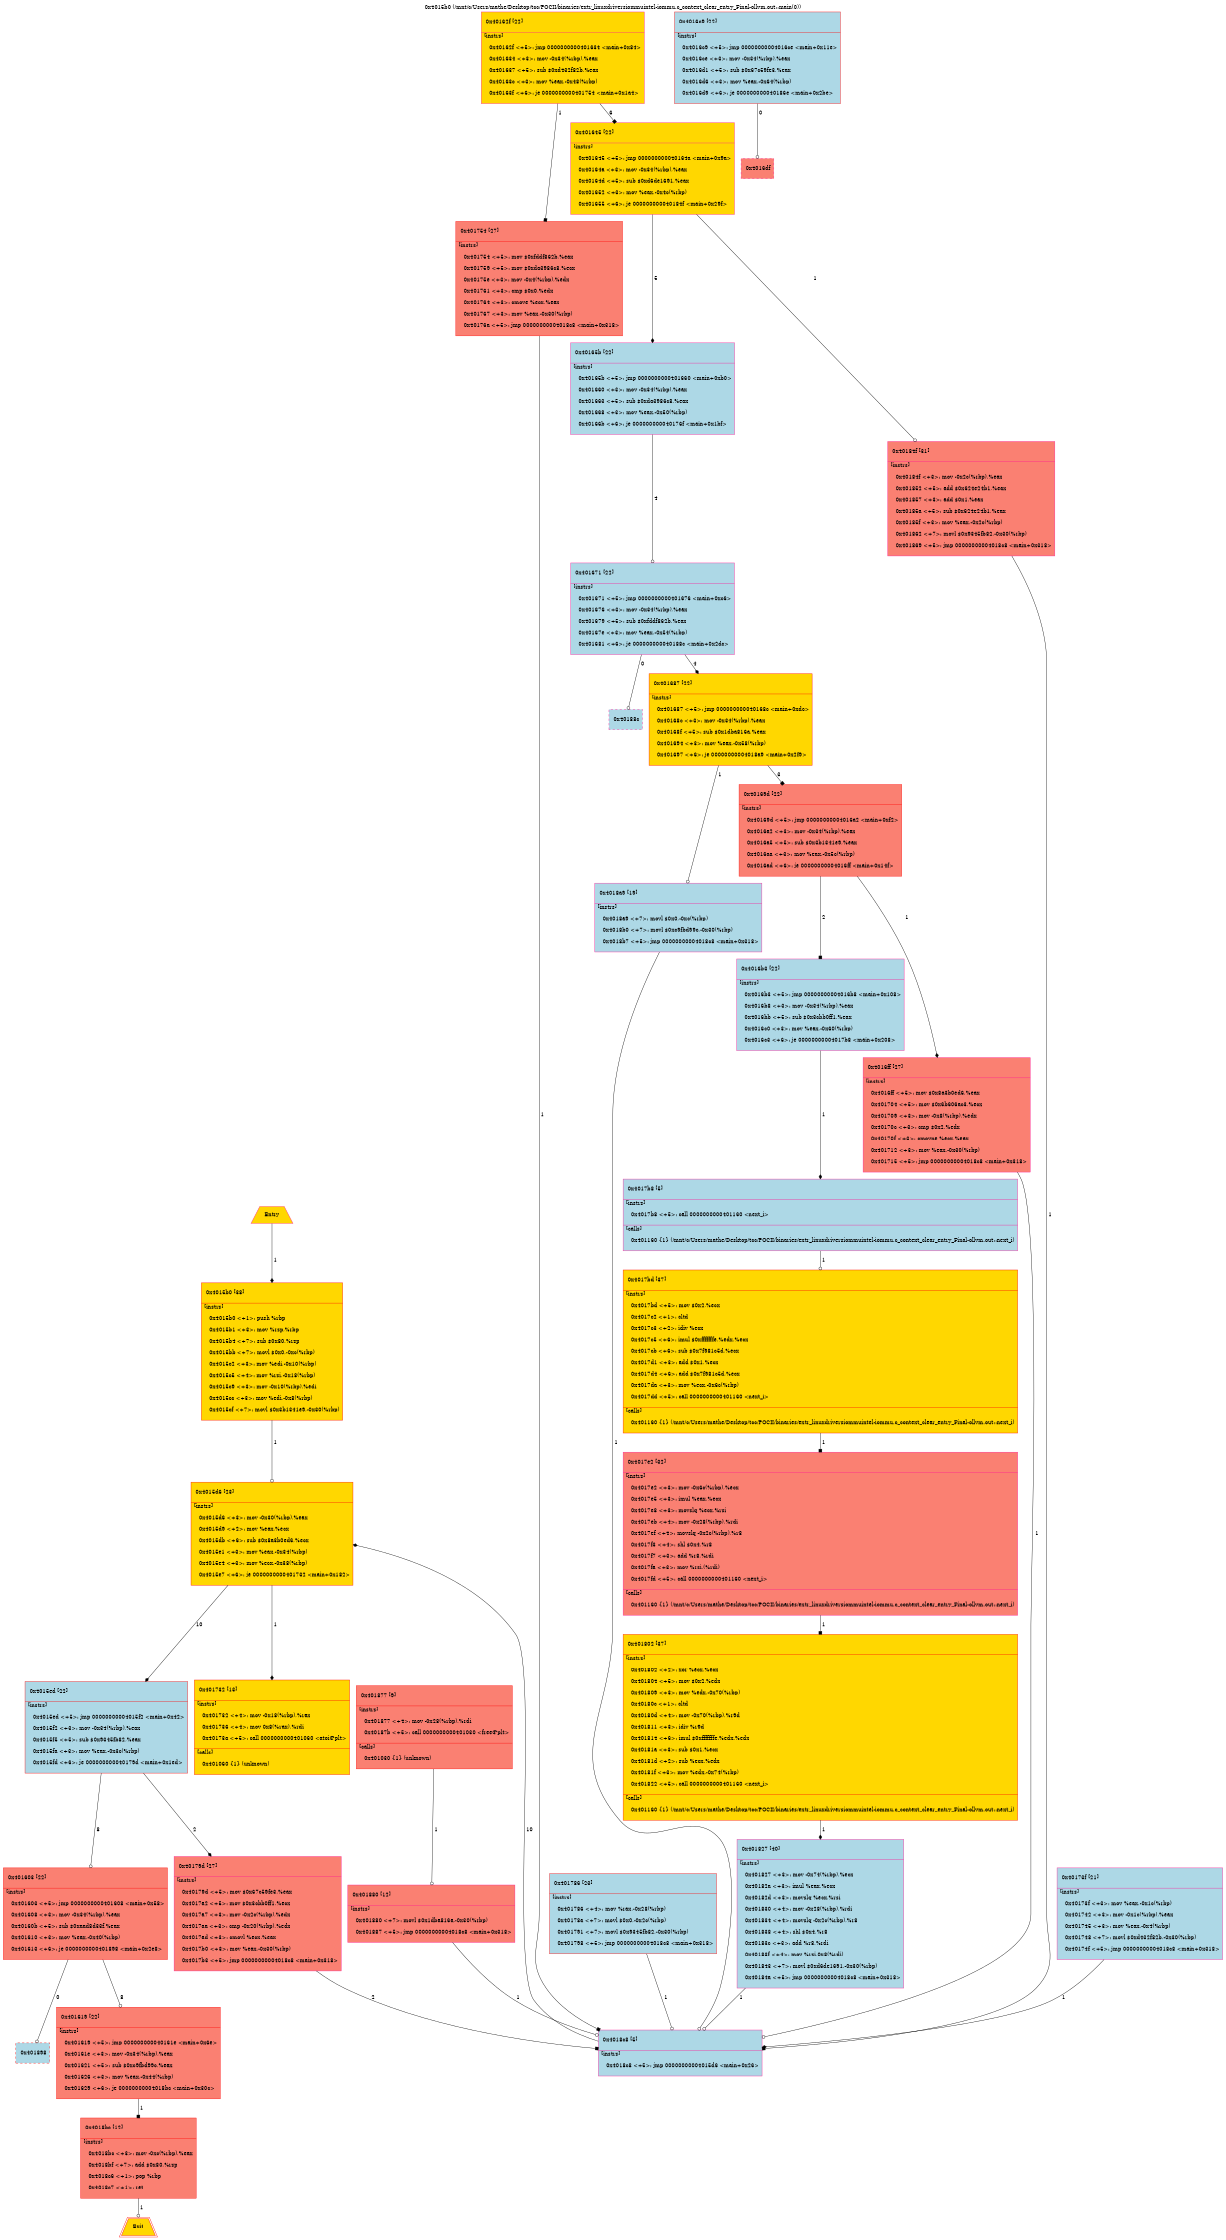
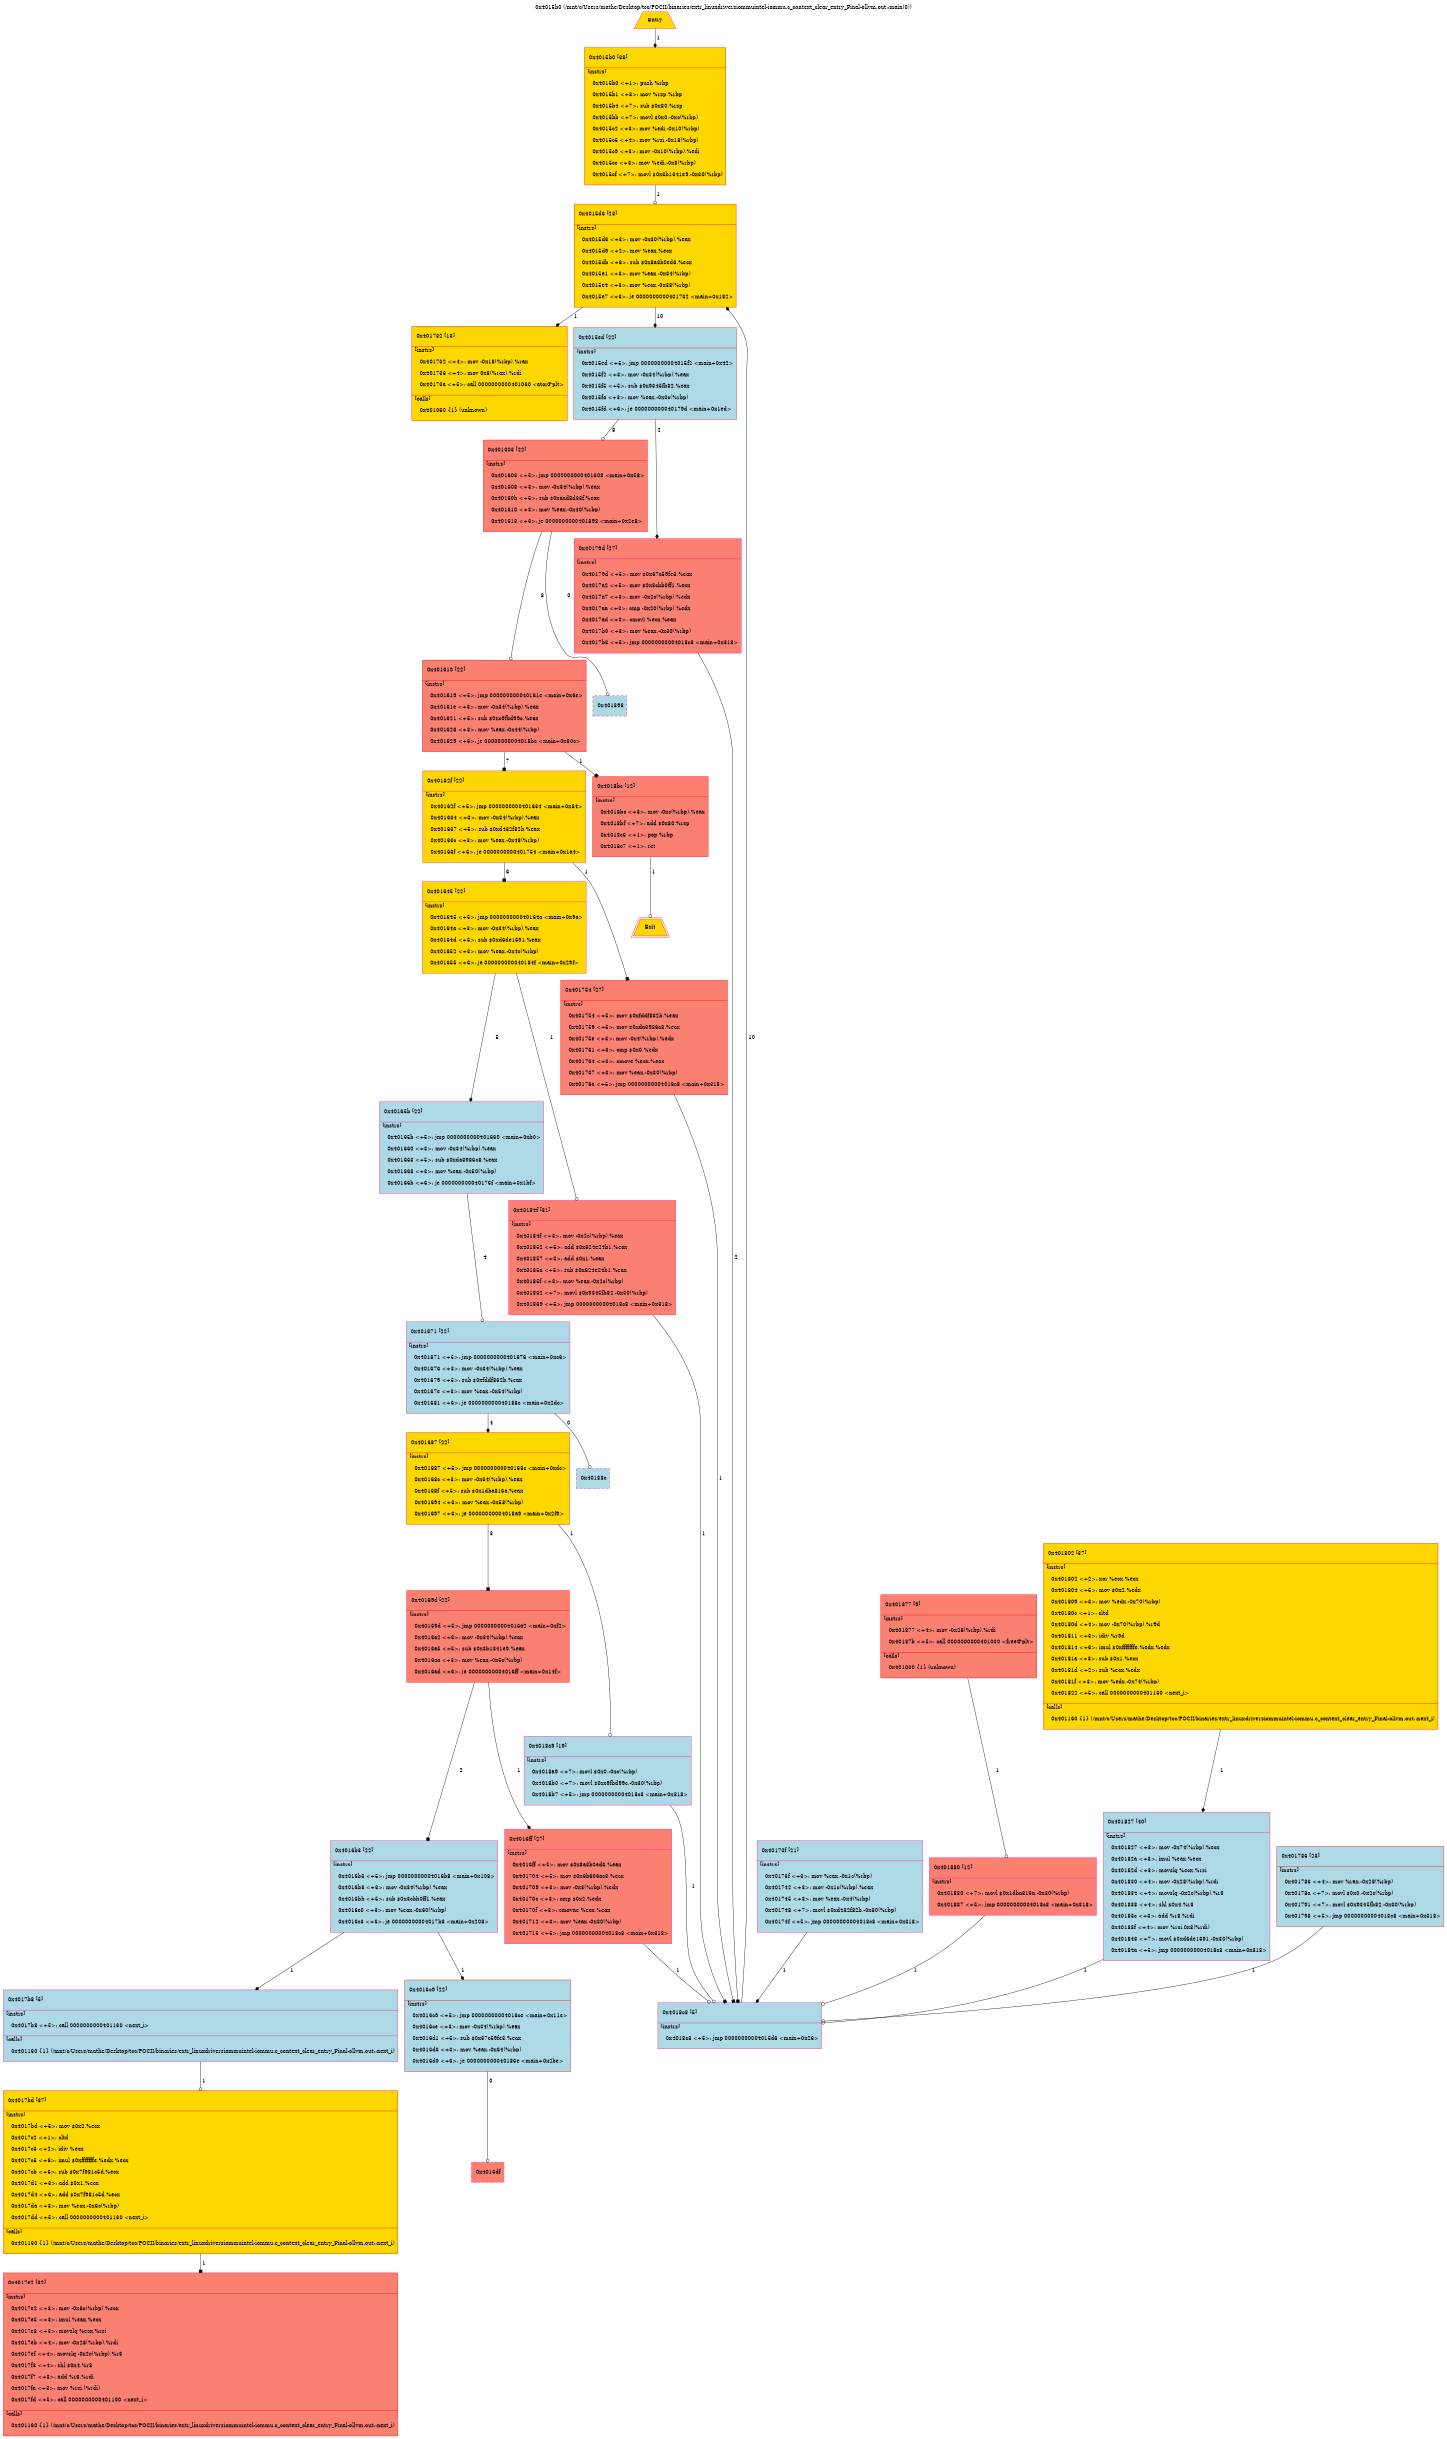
none -> (504, 760)
(820, 1534) -> (201, 2354)
(820, 1623) -> none
none -> (450, 1954)
